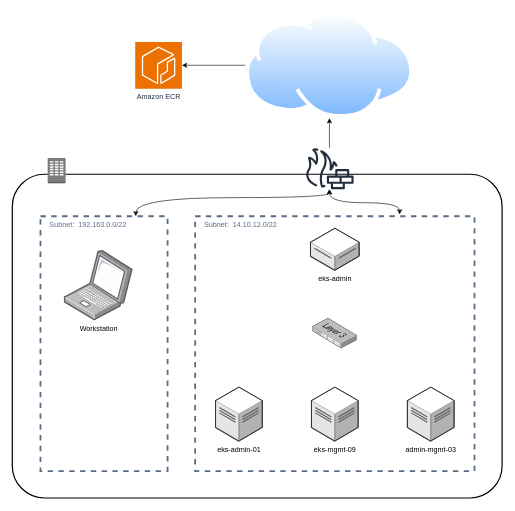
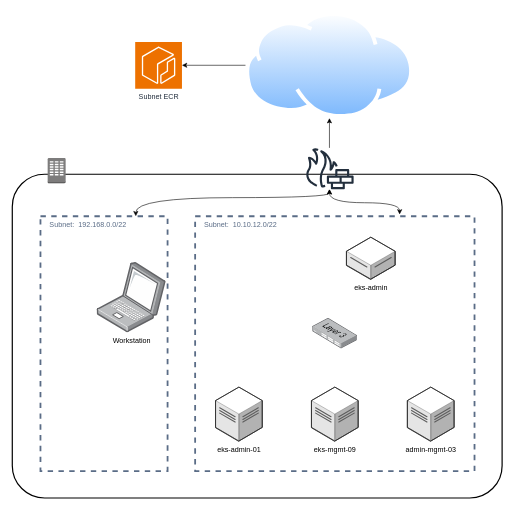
(159, 97) -> (159, 97)
(83, 225) -> (83, 225)
(236, 225) -> (236, 225)
(335, 249) -> (371, 258)
(99, 286) -> (132, 298)
